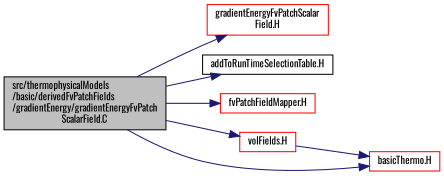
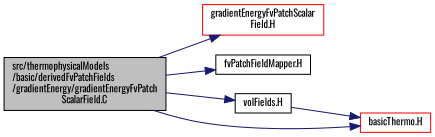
(268, 65) -> none
(268, 103) -> (263, 65)
(268, 142) -> (263, 103)
